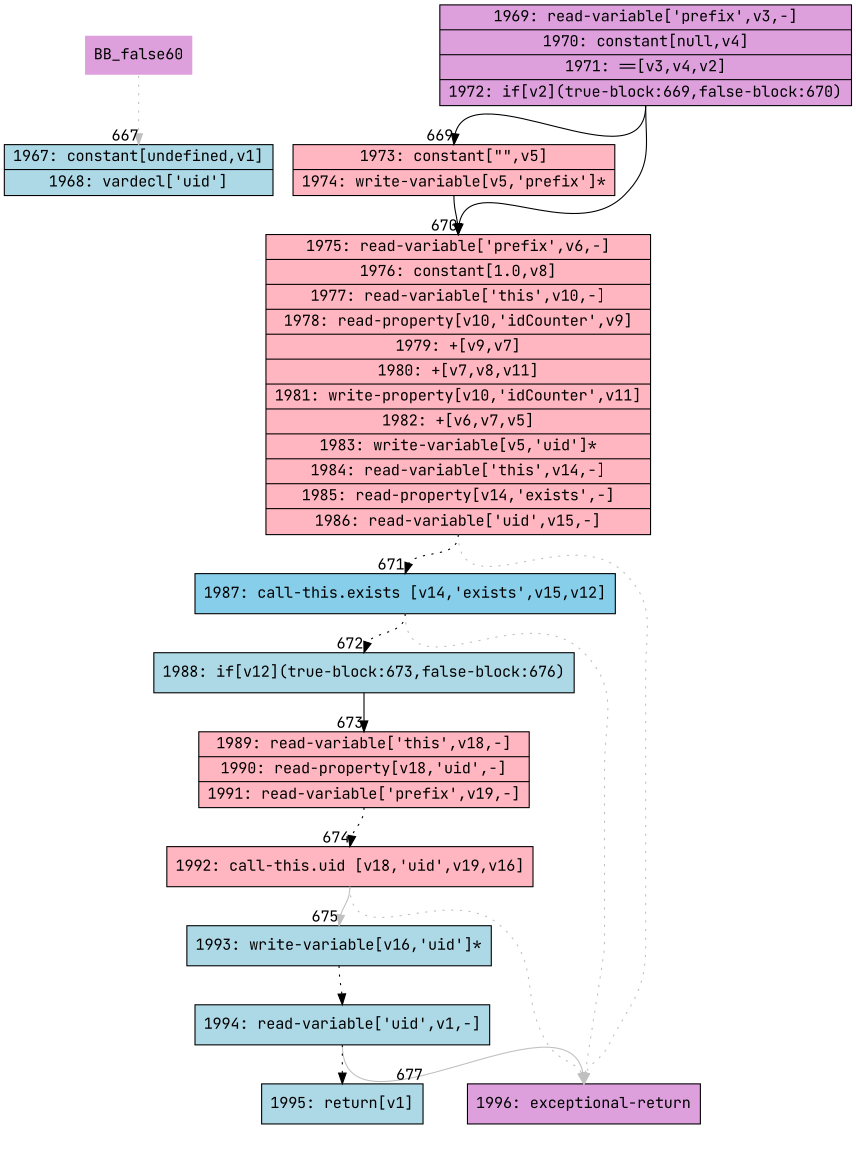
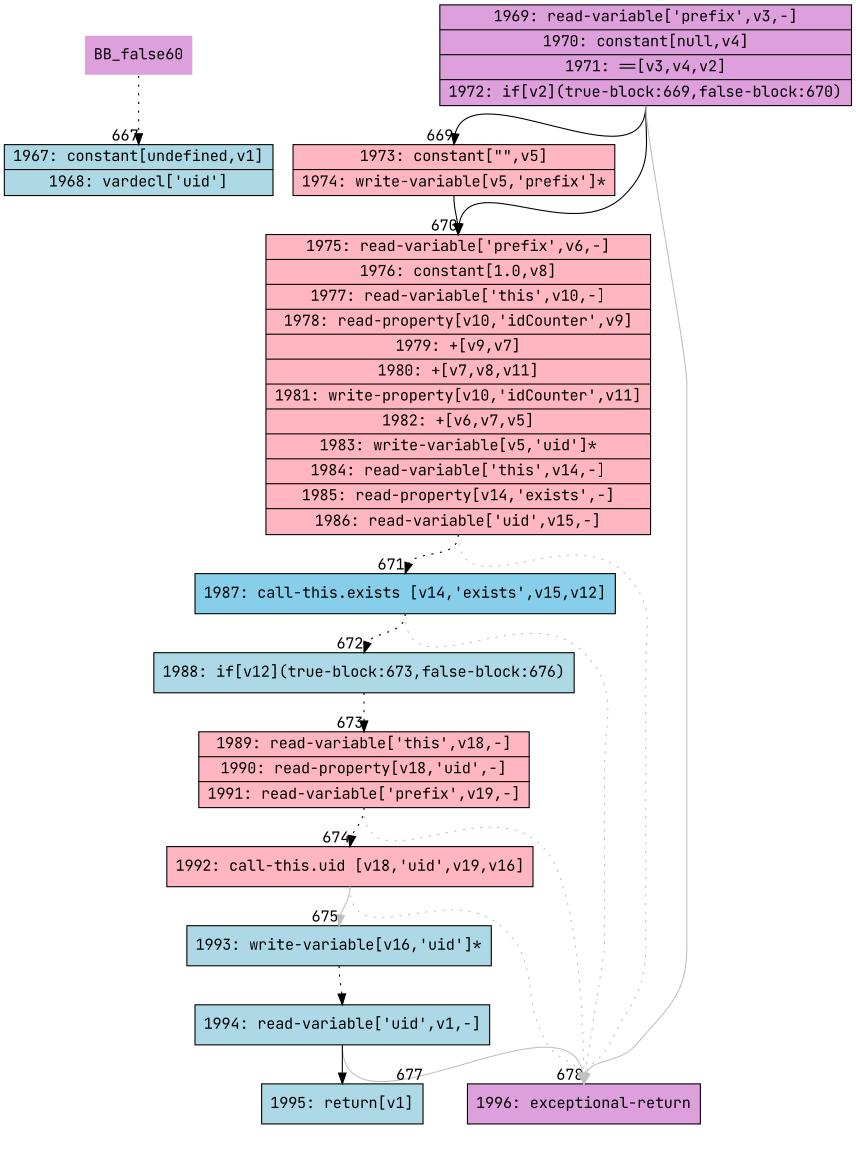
(139, 105) -> (139, 105)
none -> (687, 611)
(364, 707) -> (364, 707)
none -> (550, 858)
(342, 1065) -> (342, 1065)
